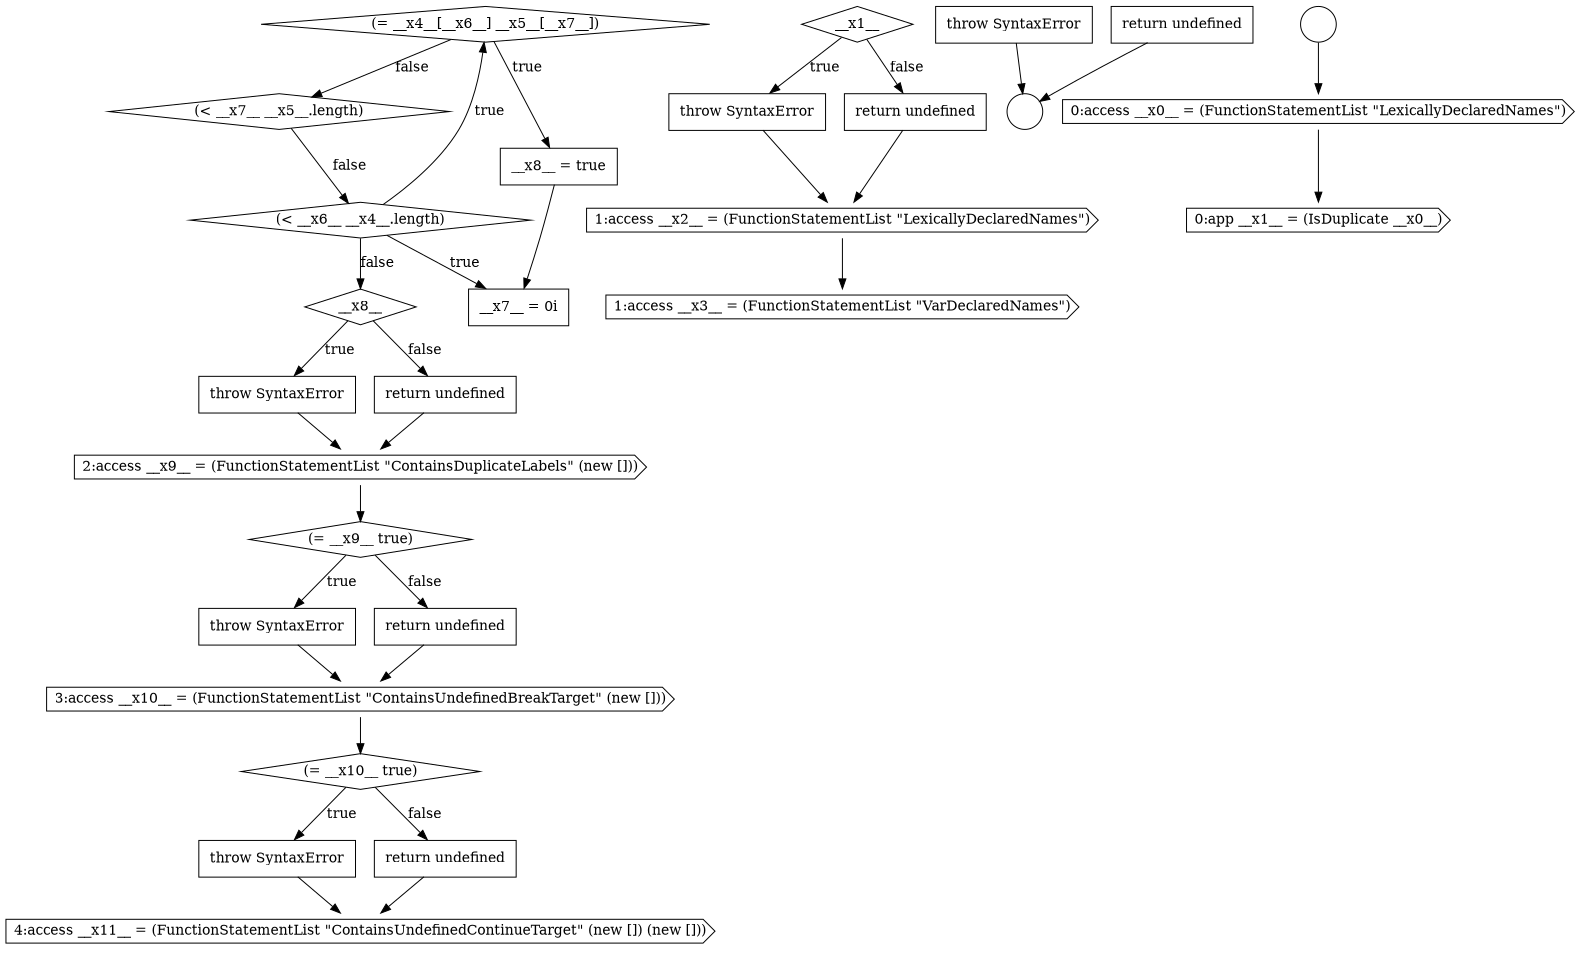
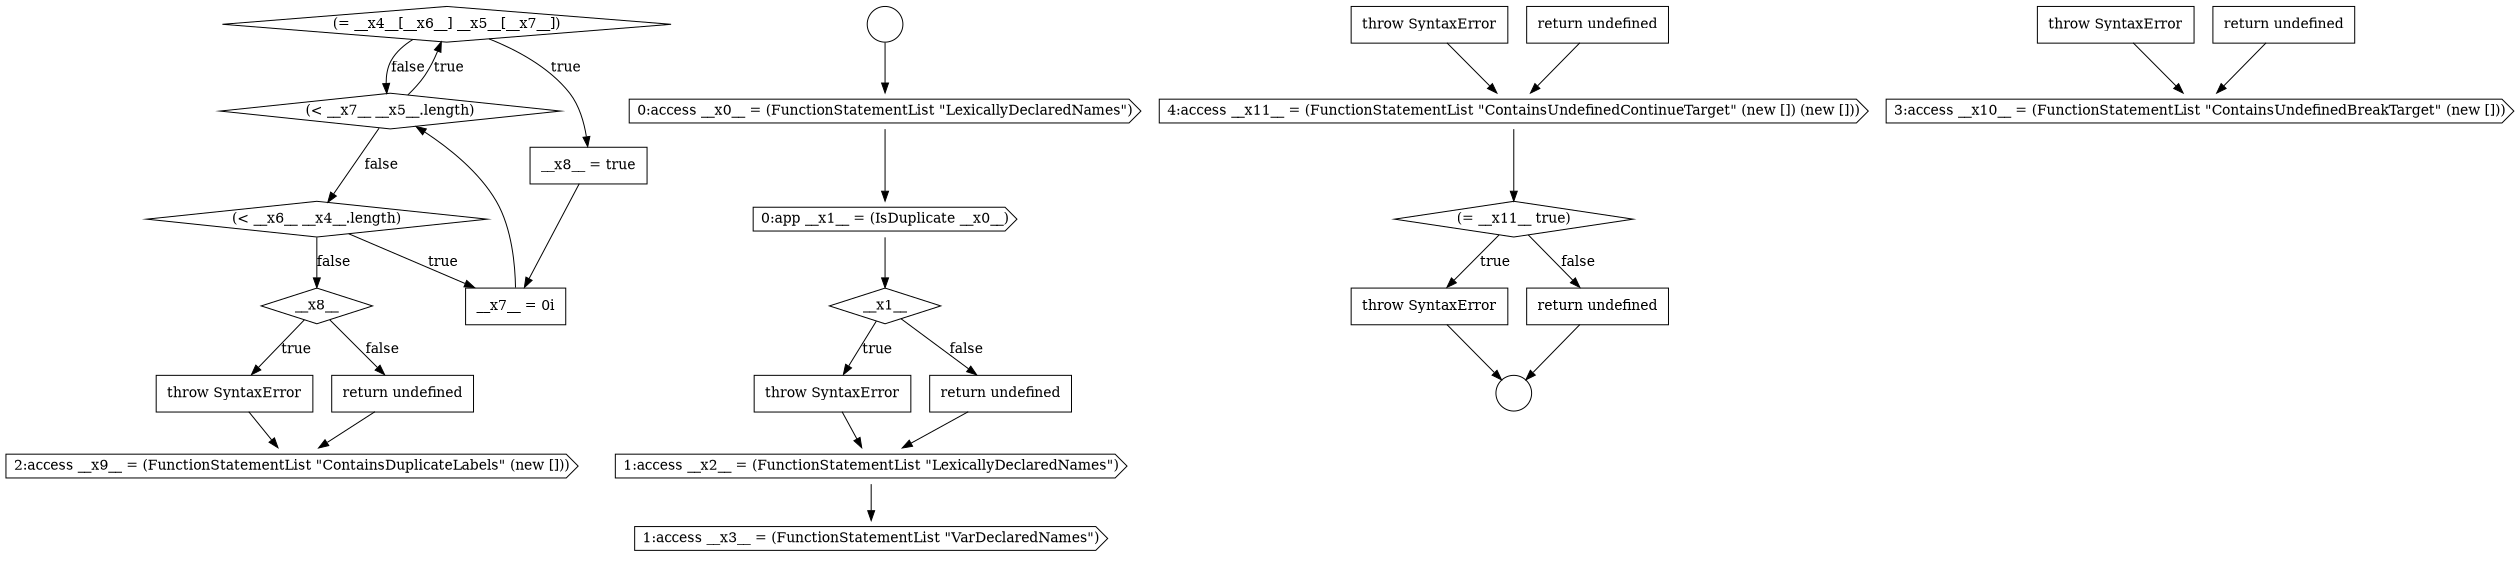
(452, 140) -> (425, 75)
none -> (493, 197)
none -> (1514, 219)
none -> (885, 258)
(360, 539) -> none
(360, 772) -> none
